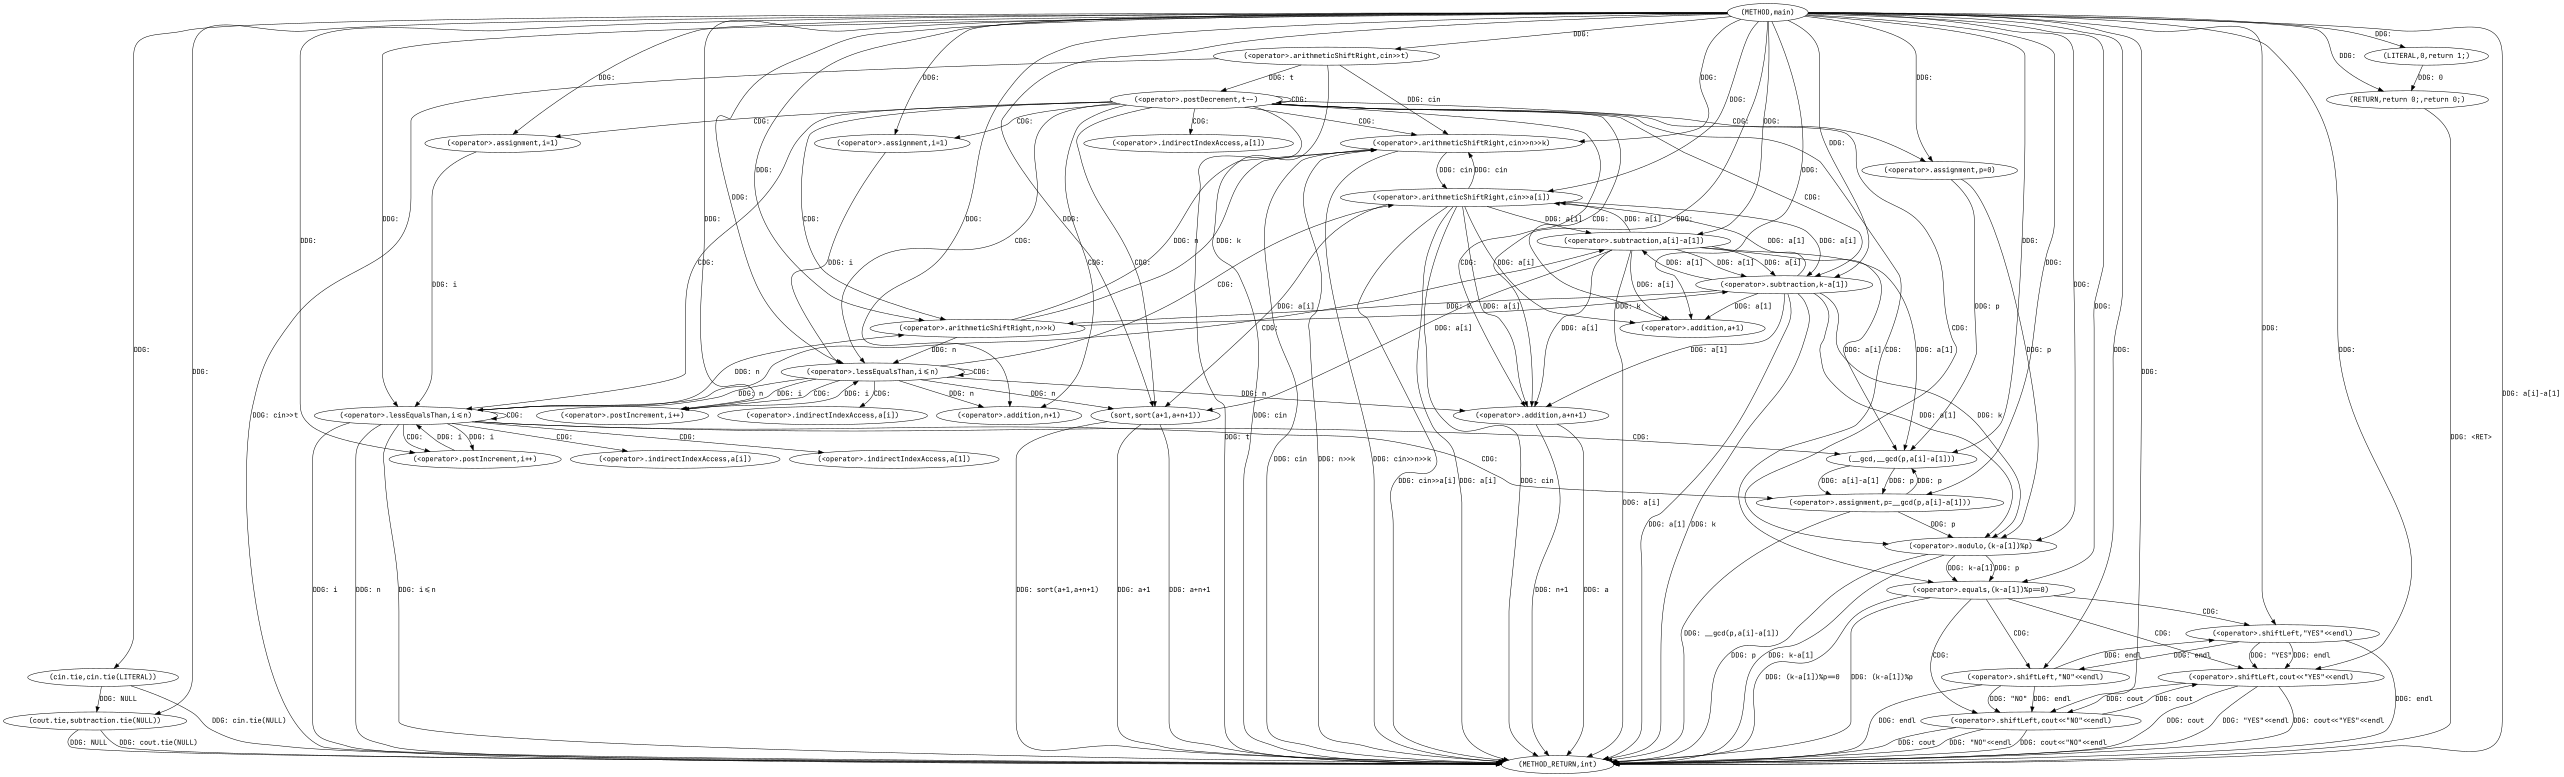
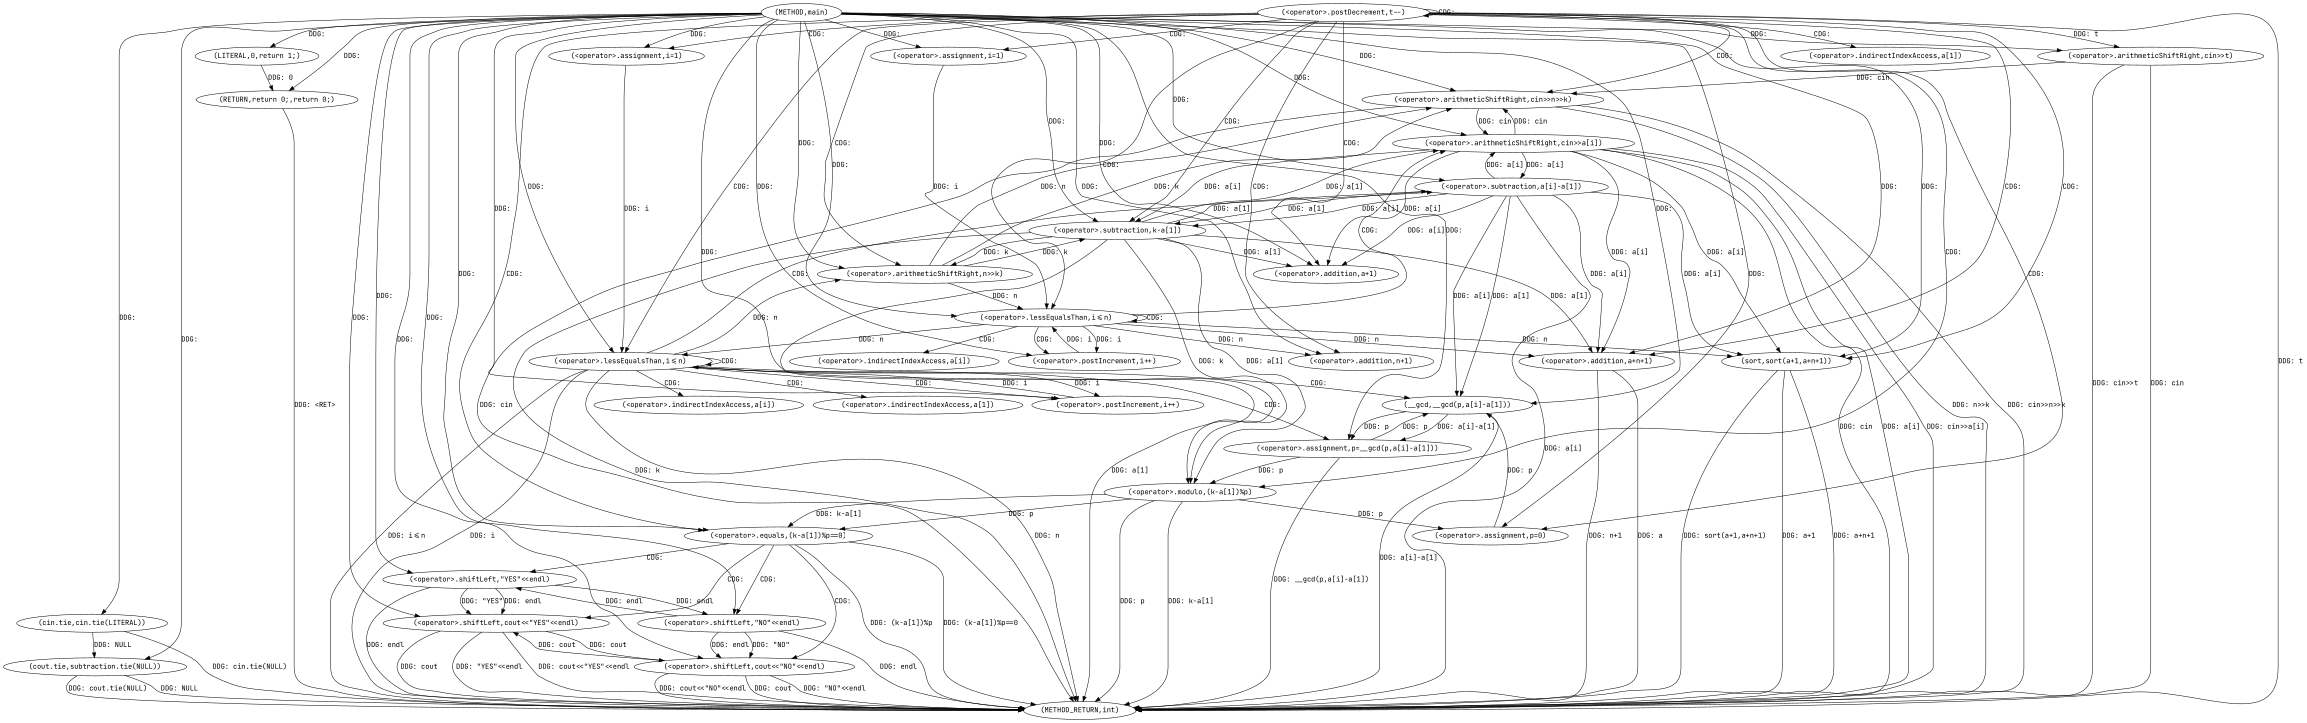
(1263, 77) -> (1773, 18)
(2027, 355) -> (1339, 514)
(2502, 484) -> (1380, 634)
